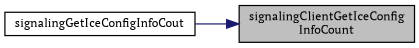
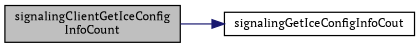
(211, 24) -> (196, 24)
